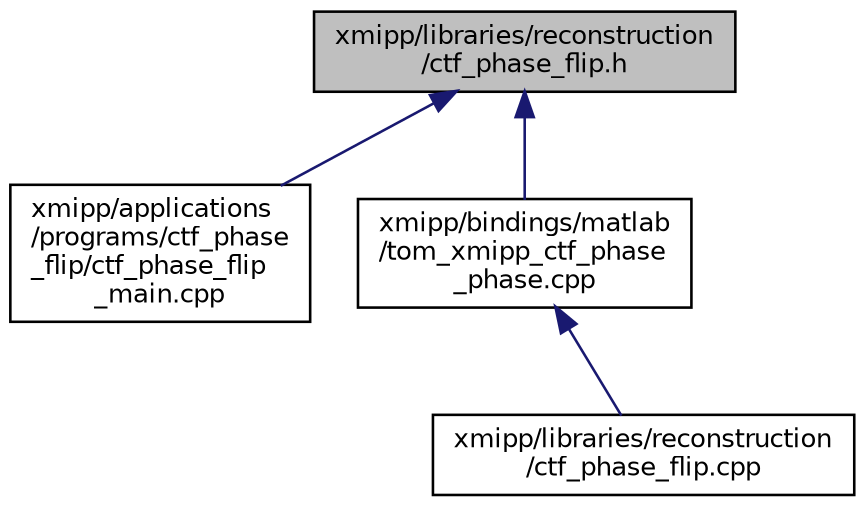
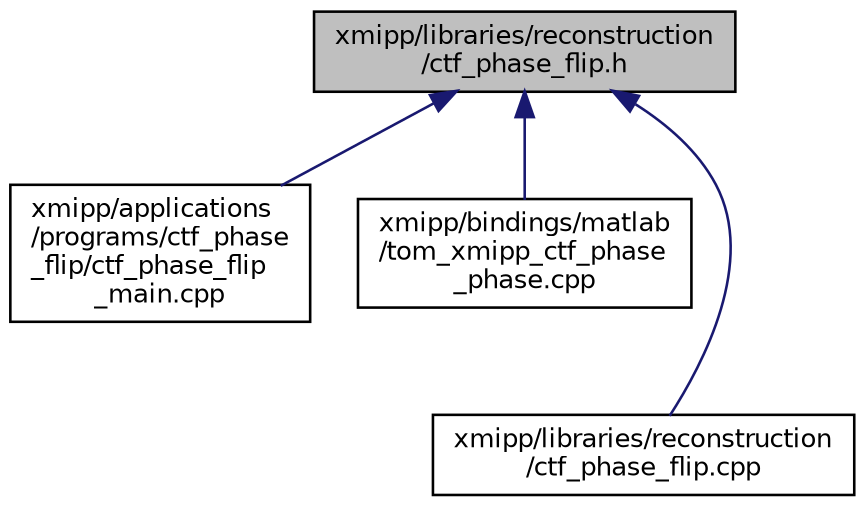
(595, 372) -> (730, 248)
